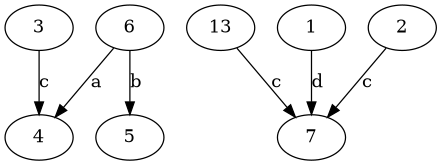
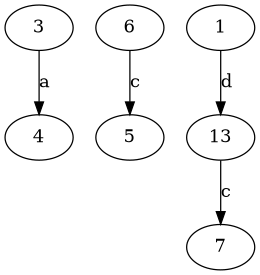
(402, 28) -> none
(311, 76) -> (221, 76)
(89, 78) -> none
(44, 83) -> (45, 83)
(136, 83) -> (135, 83)
